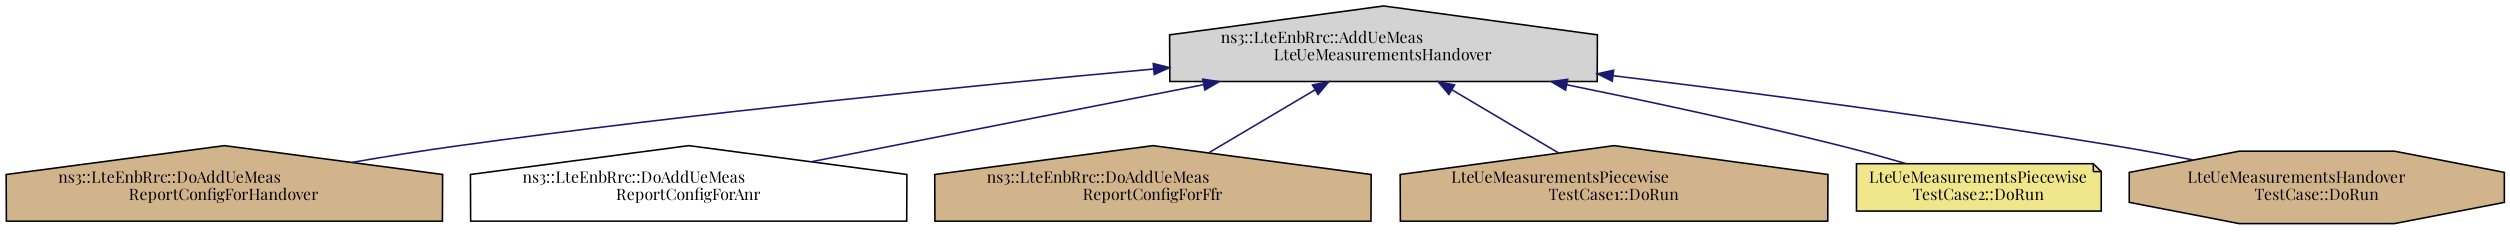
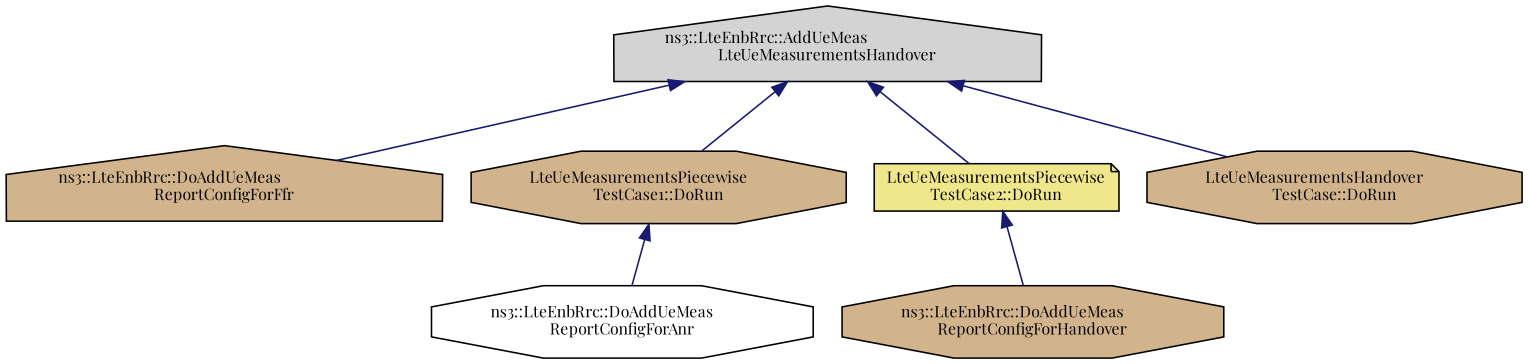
(752, 110) -> (1015, 256)
(1007, 123) -> (638, 263)
(224, 187) -> (1033, 322)
(689, 187) -> (622, 322)
(1614, 187) -> (659, 187)
